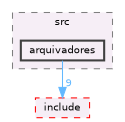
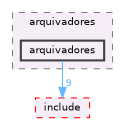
(63, 22) -> (63, 22)
